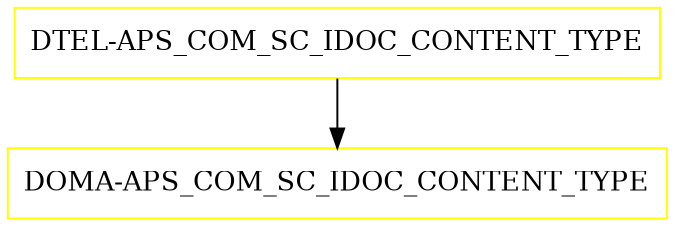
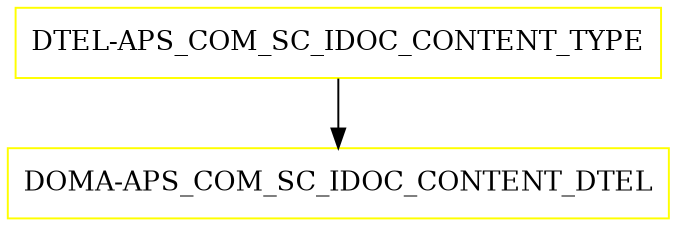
(337, 183) -> (338, 183)
